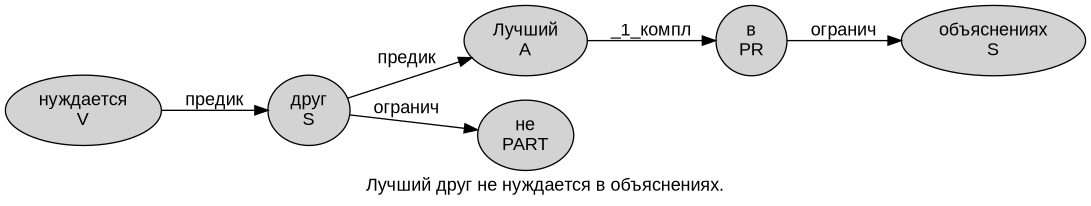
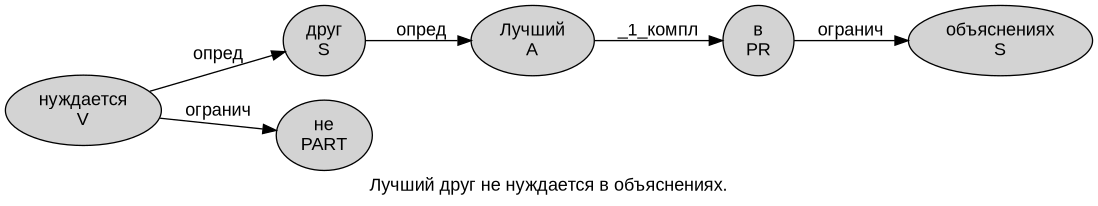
(407, 58) -> (422, 31)
(215, 100) -> (219, 54)
(407, 122) -> (211, 124)
